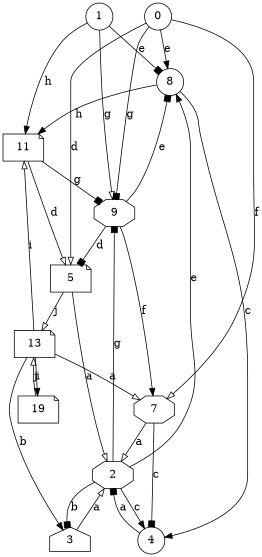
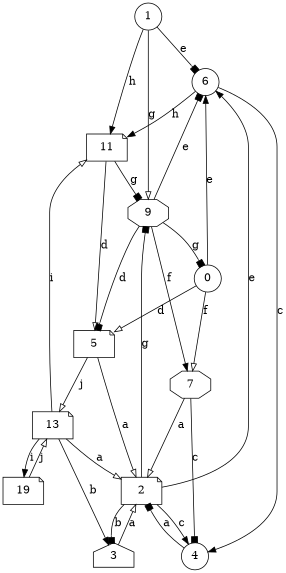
(170, 82) -> (206, 82)
(127, 107) -> (183, 239)
(95, 374) -> (89, 458)
(113, 475) -> (142, 491)
